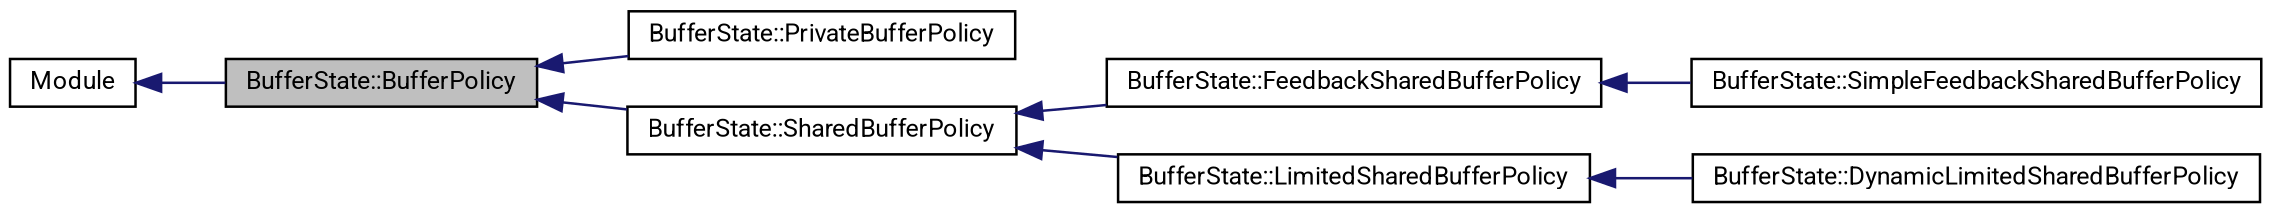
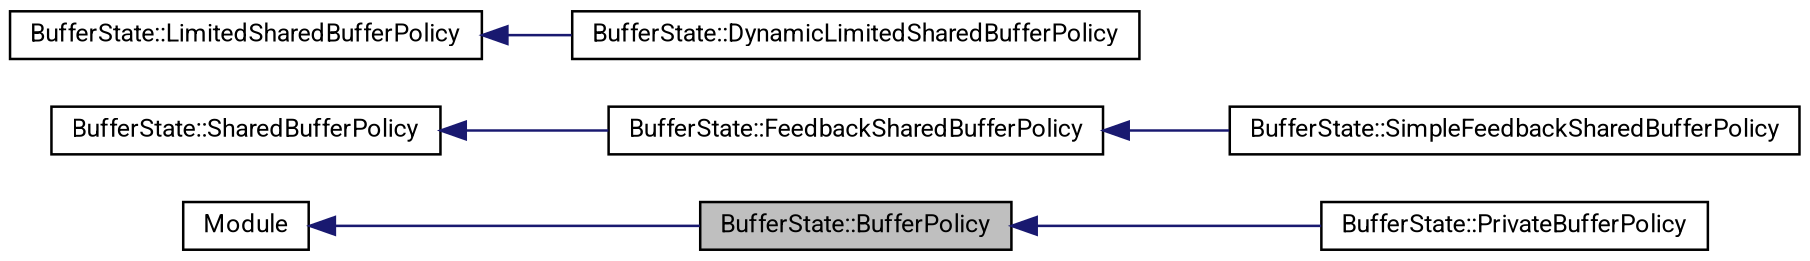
(595, 106) -> none
(1080, 154) -> none
